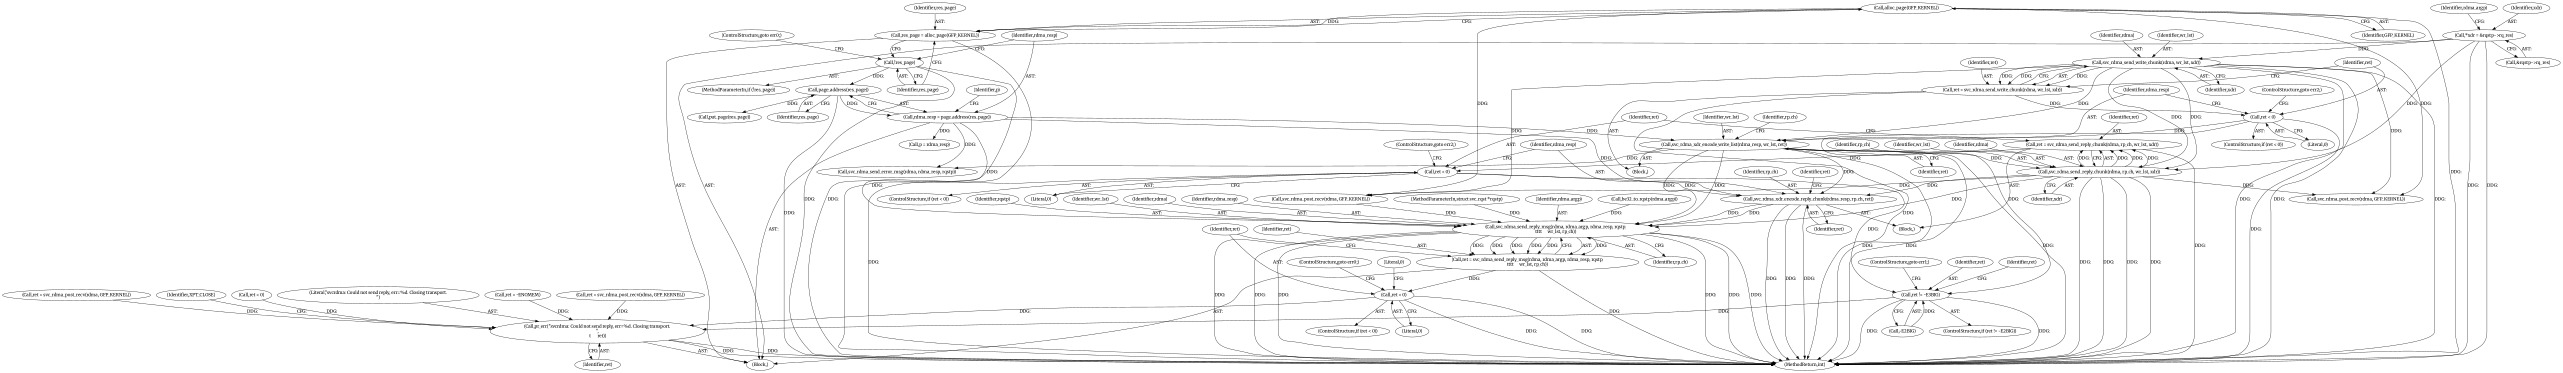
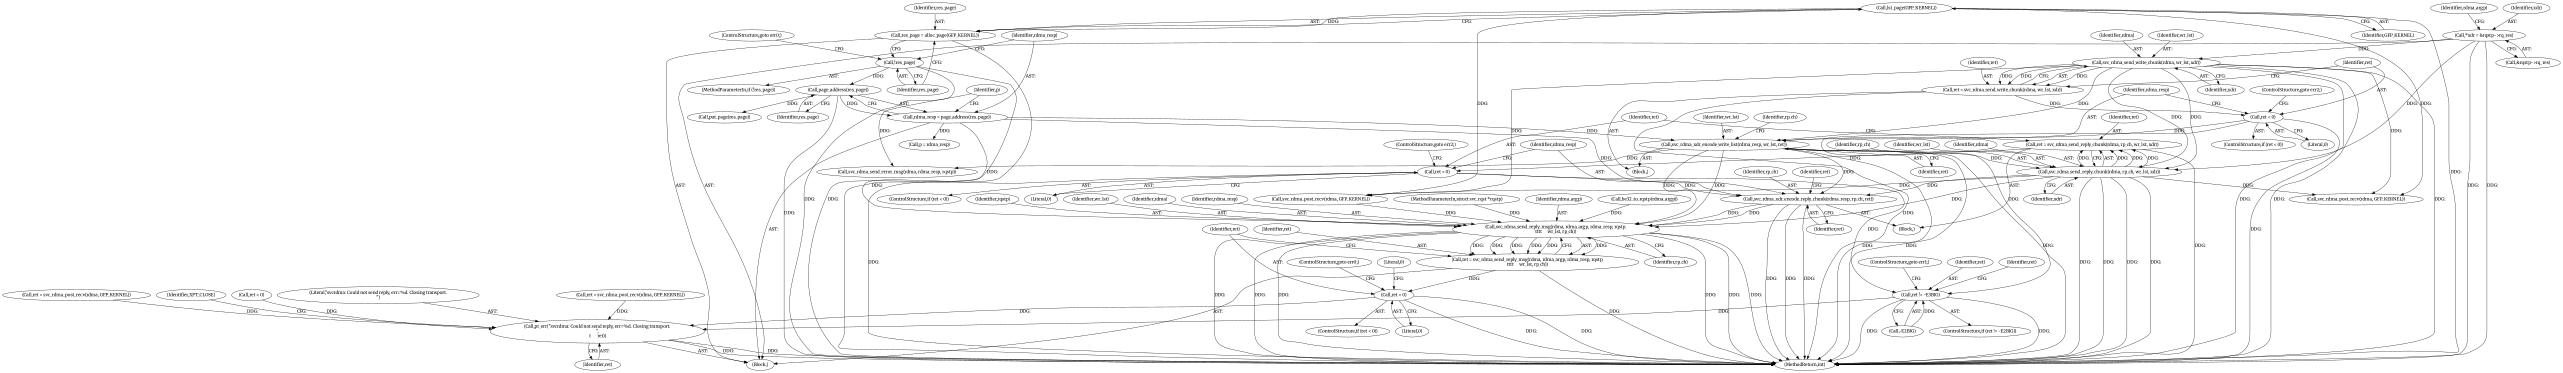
(1907, 8) -> (1907, 8)
(963, 149) -> (911, 105)
(518, 295) -> none
